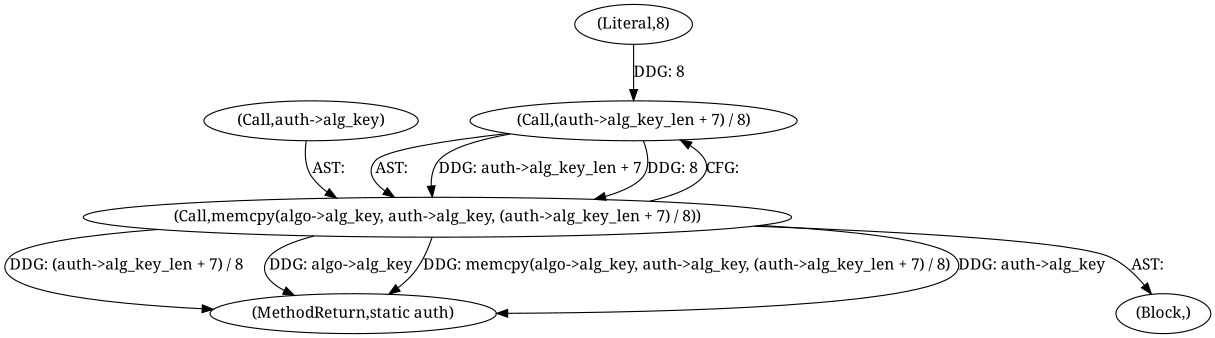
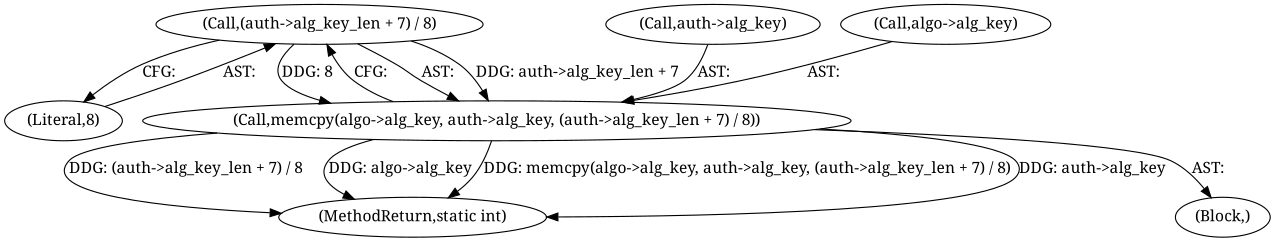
none -> (946, 24)
none -> (153, 60)
(659, 73) -> (242, 73)
(353, 314) -> (413, 217)
